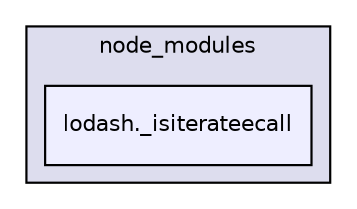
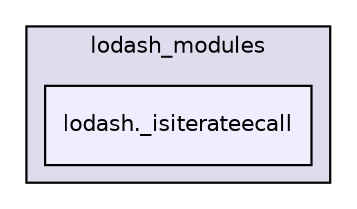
(178, 47) -> (178, 47)
